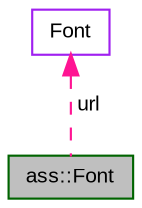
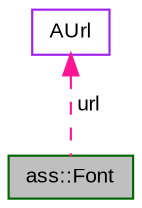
(71, 32) -> (71, 32)
